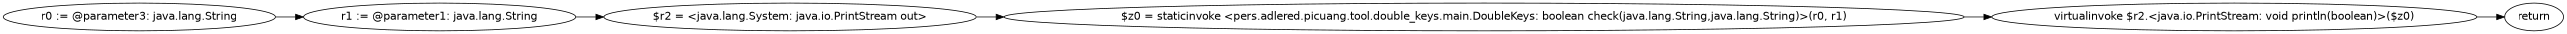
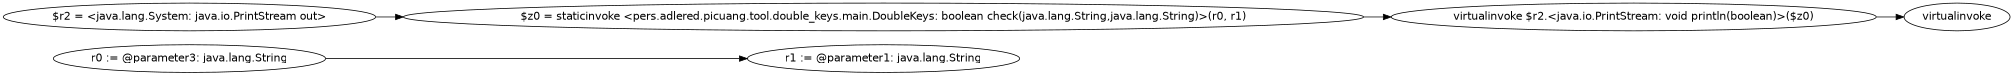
(586, 17) -> none
(2534, 17) -> (1957, 17)
